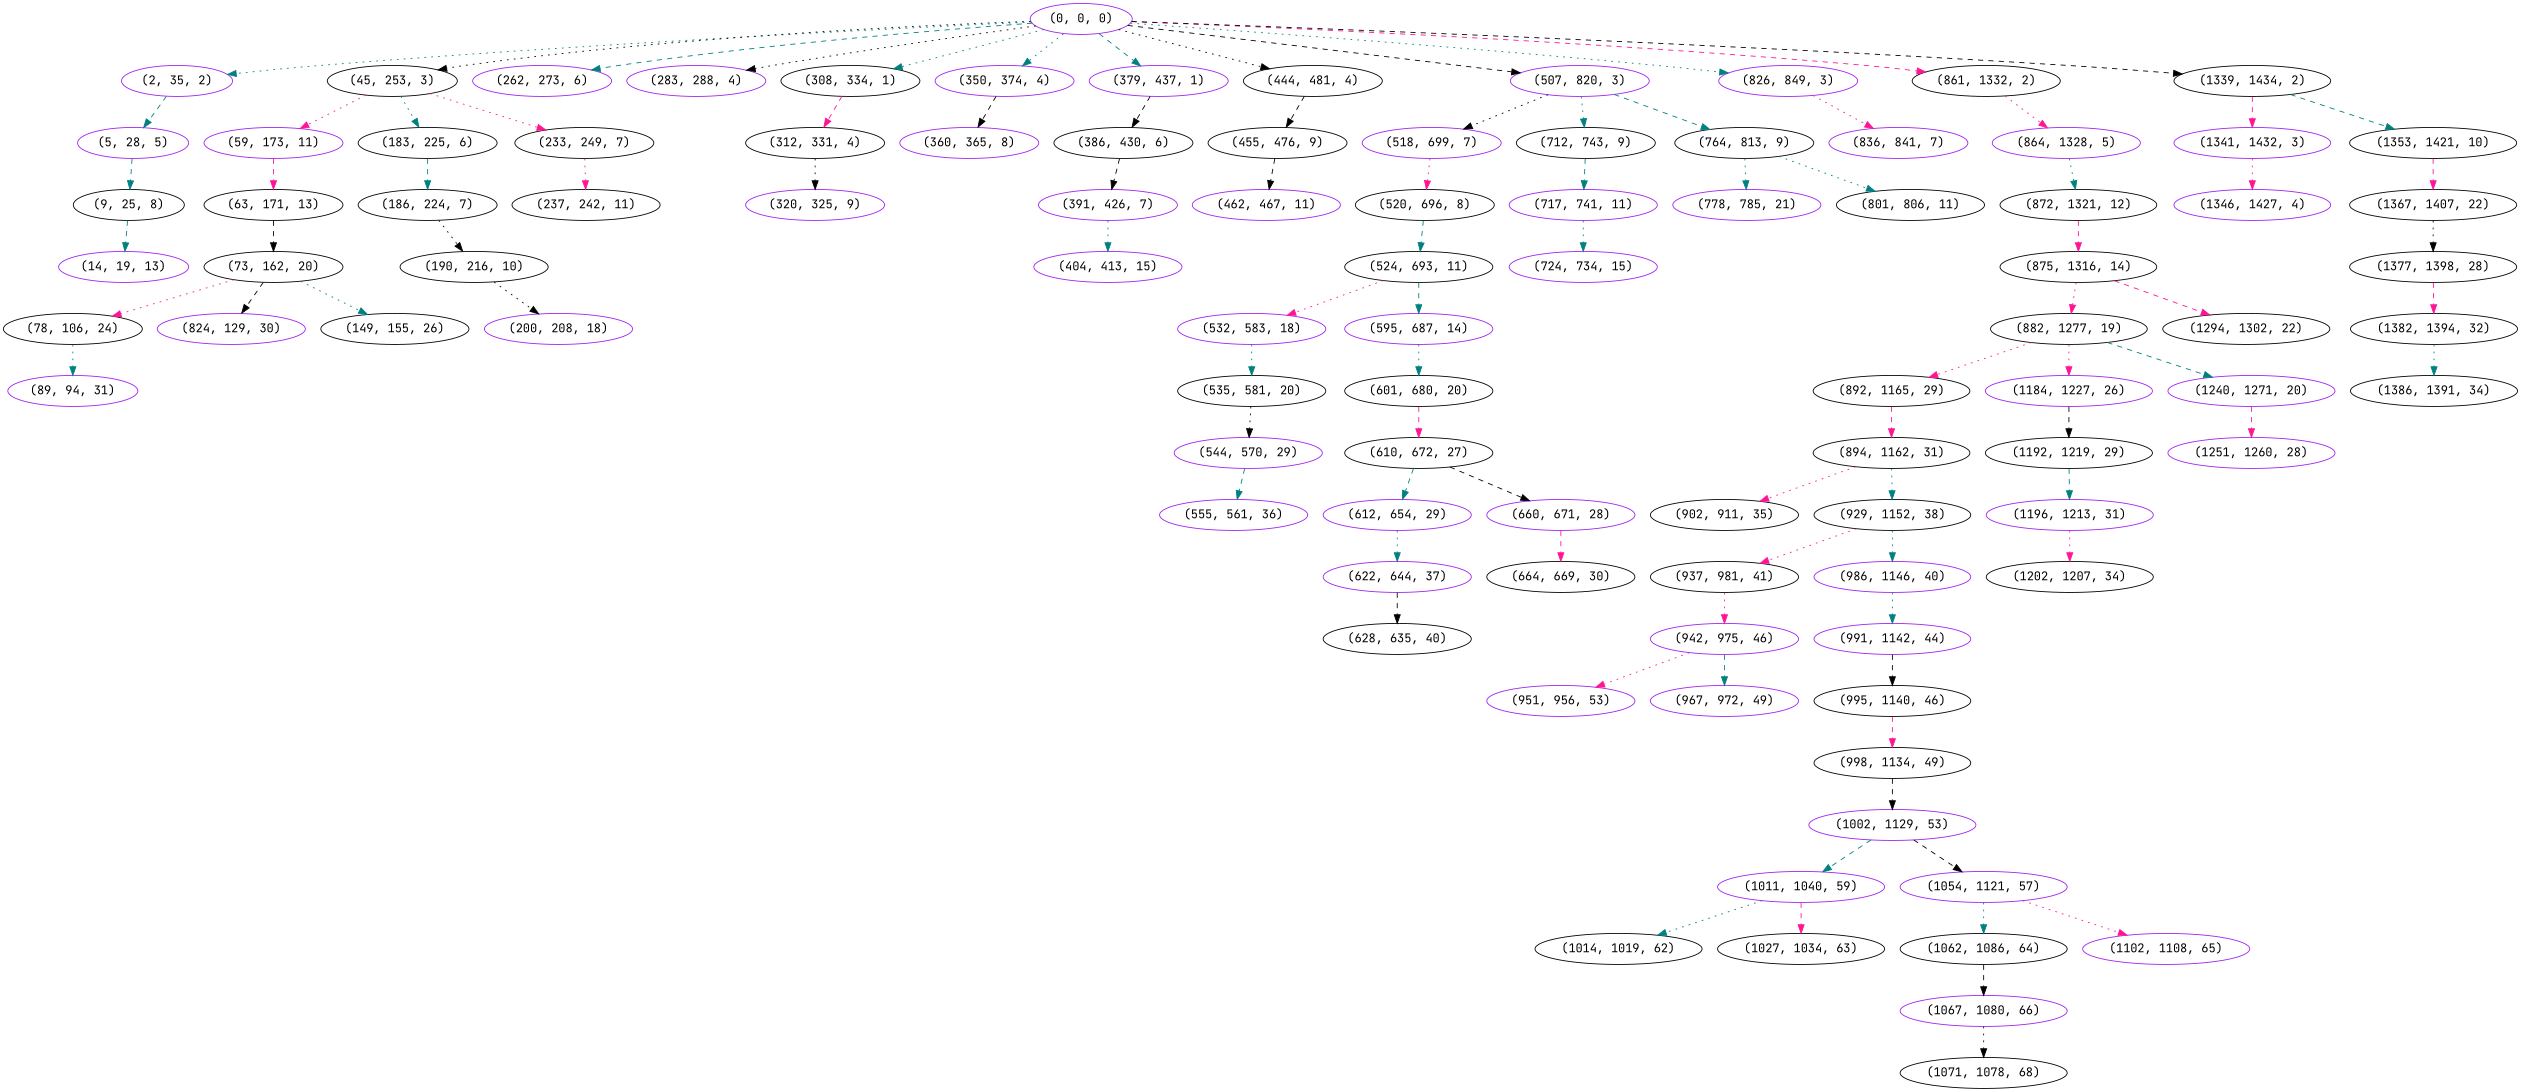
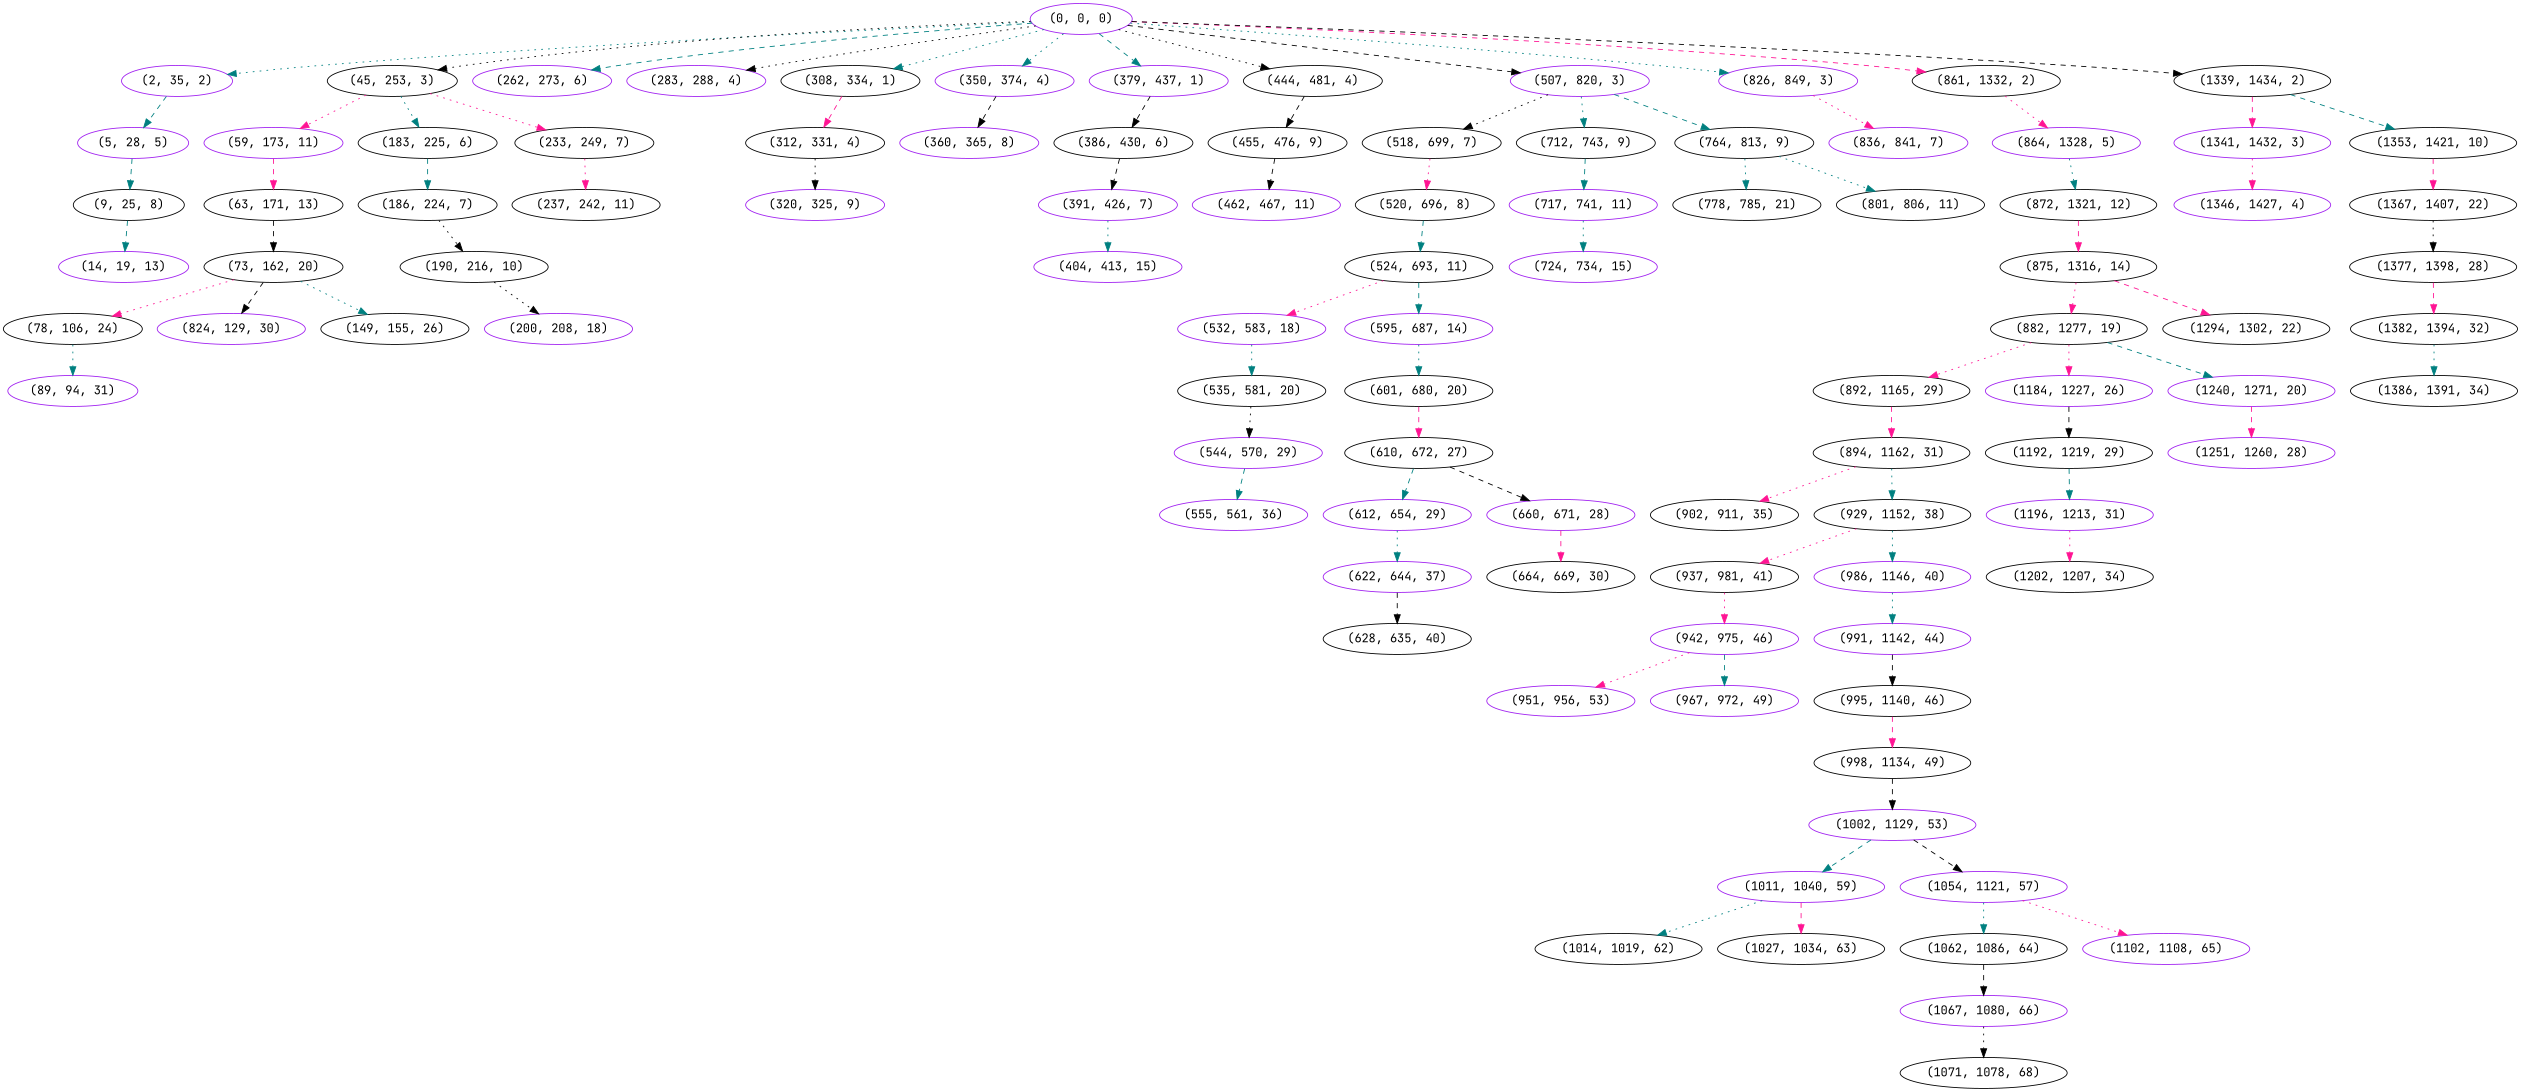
(1432, 143) -> (1432, 143)
(1747, 205) -> (1747, 205)
